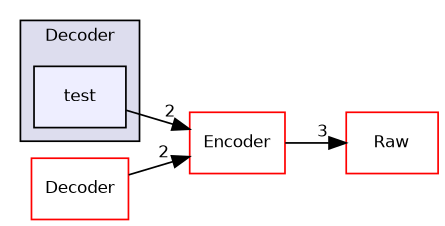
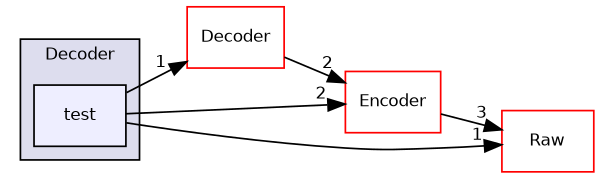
none -> (150, 81)
none -> (305, 145)
